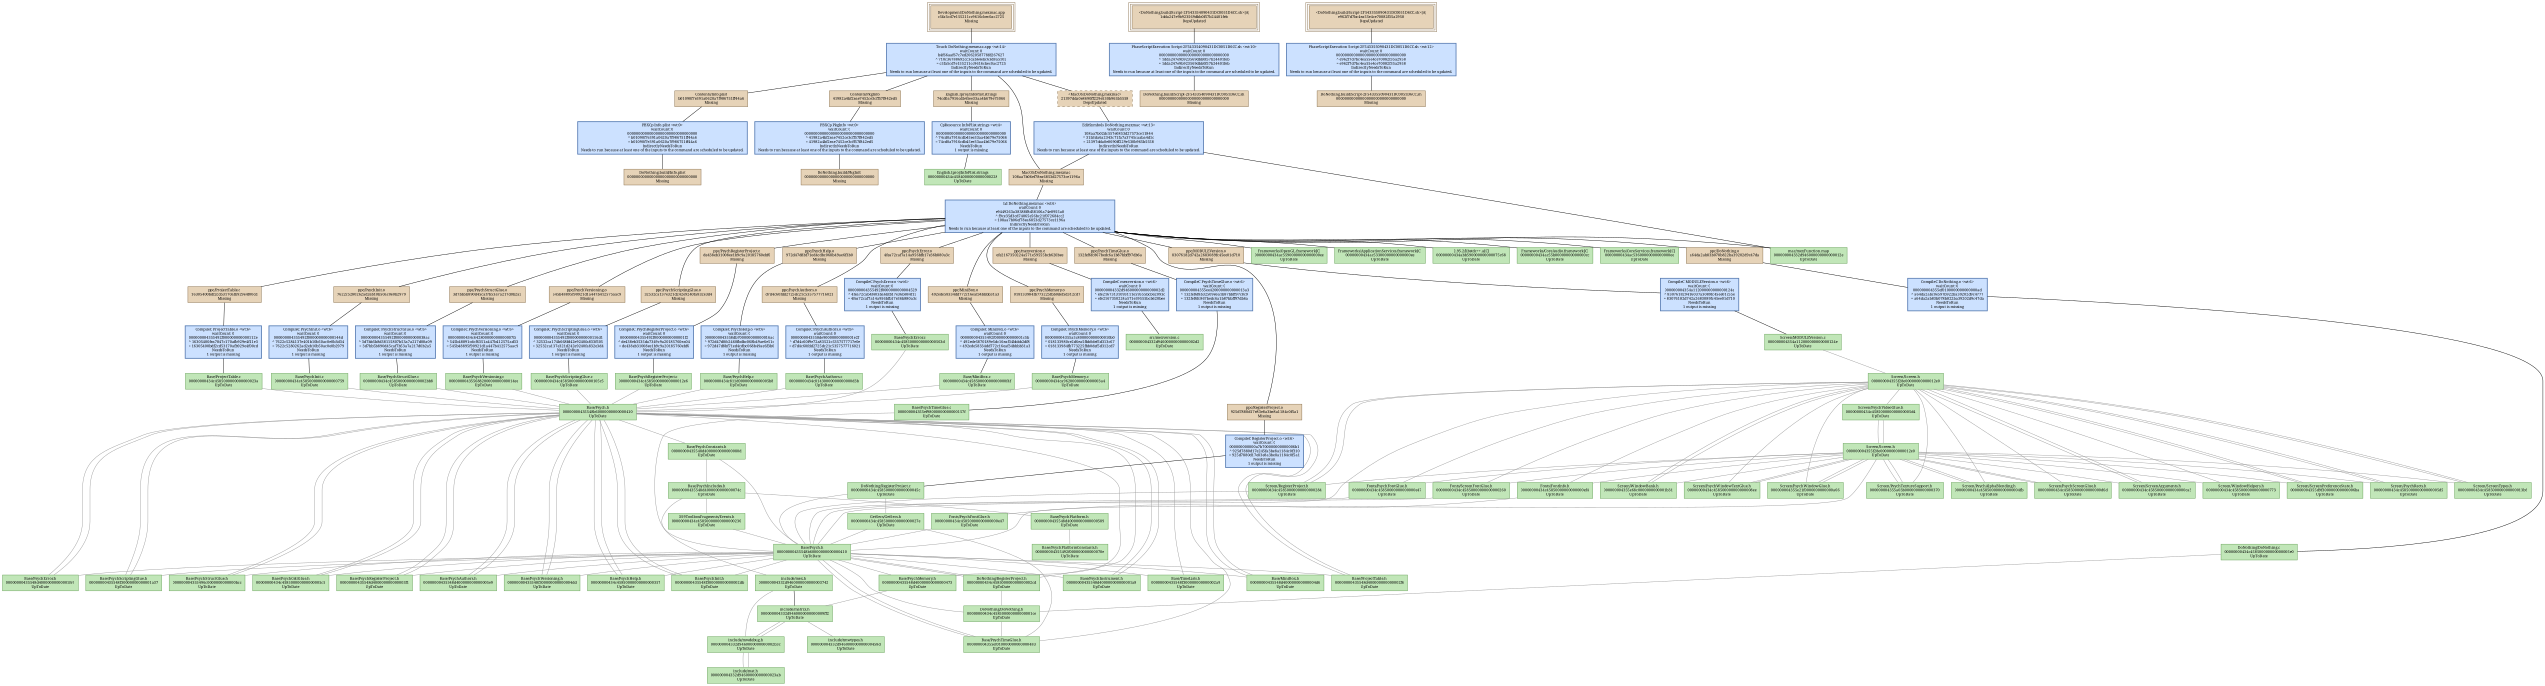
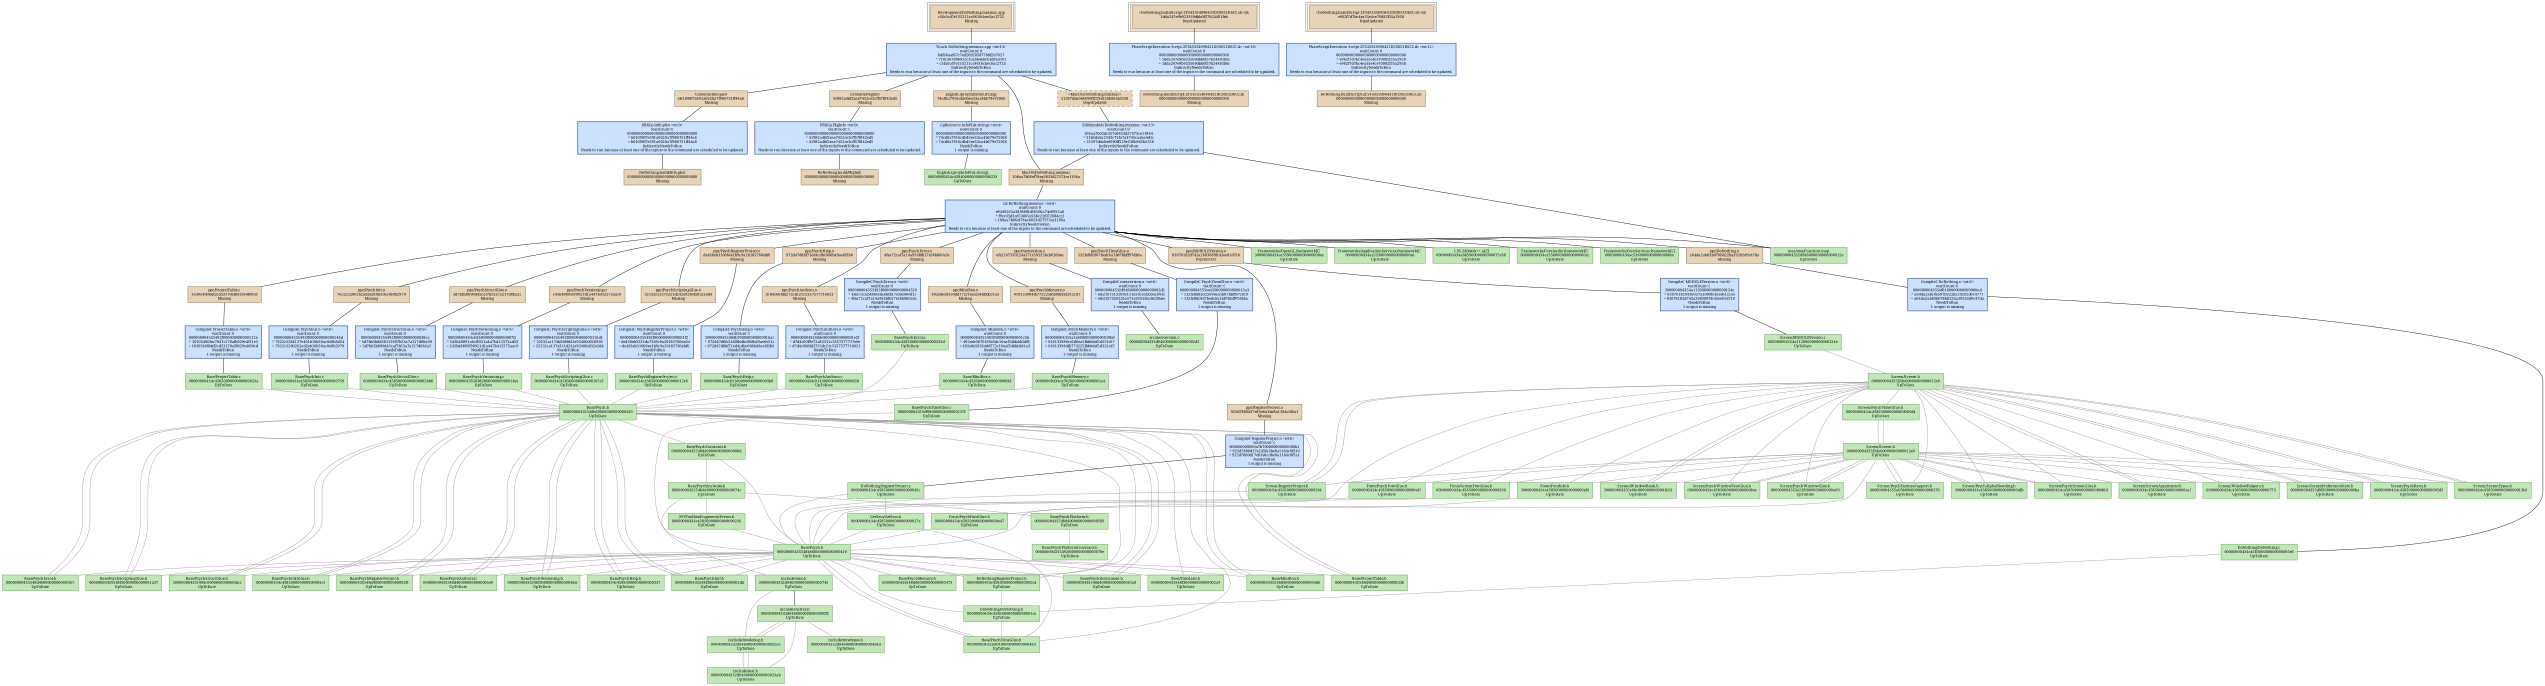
(1206, 255) -> (1206, 255)
(856, 598) -> (790, 649)
